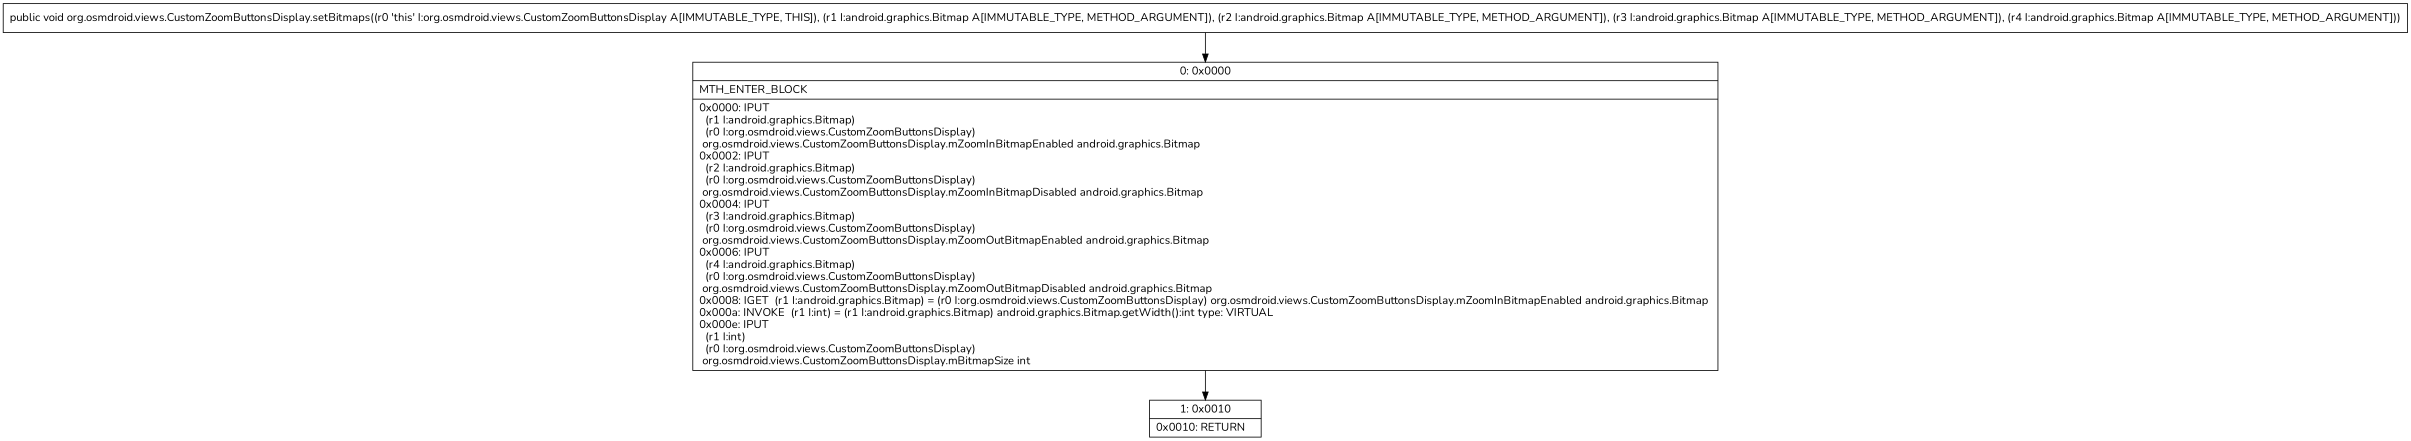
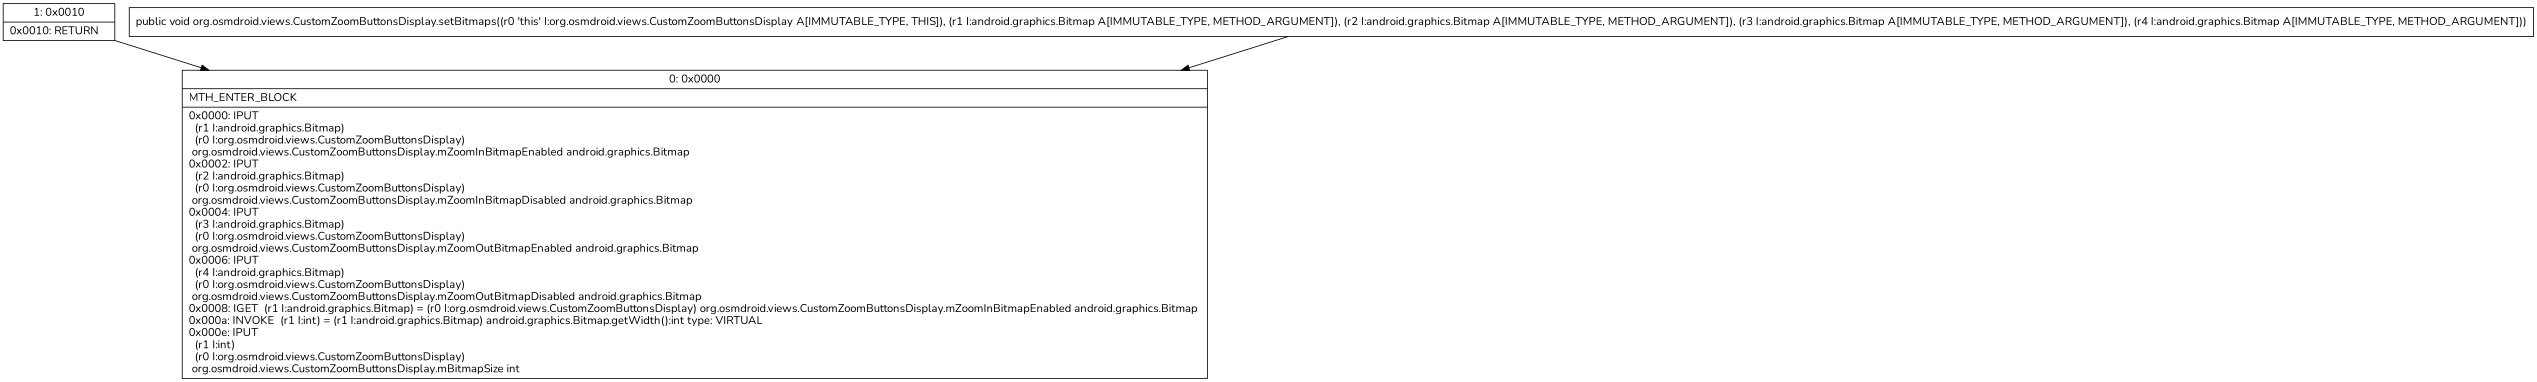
(1205, 381) -> (158, 54)
